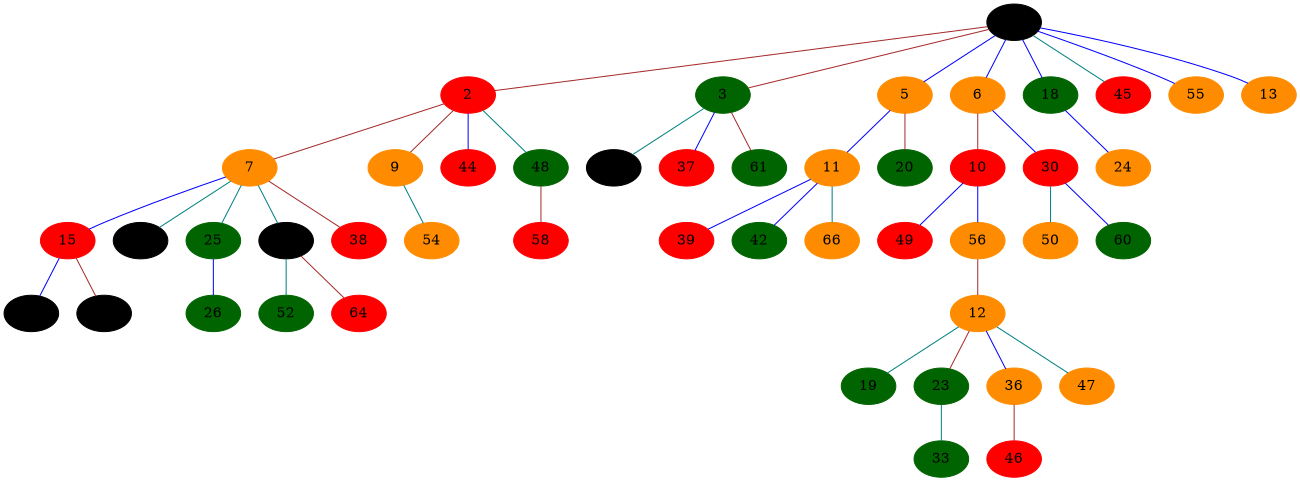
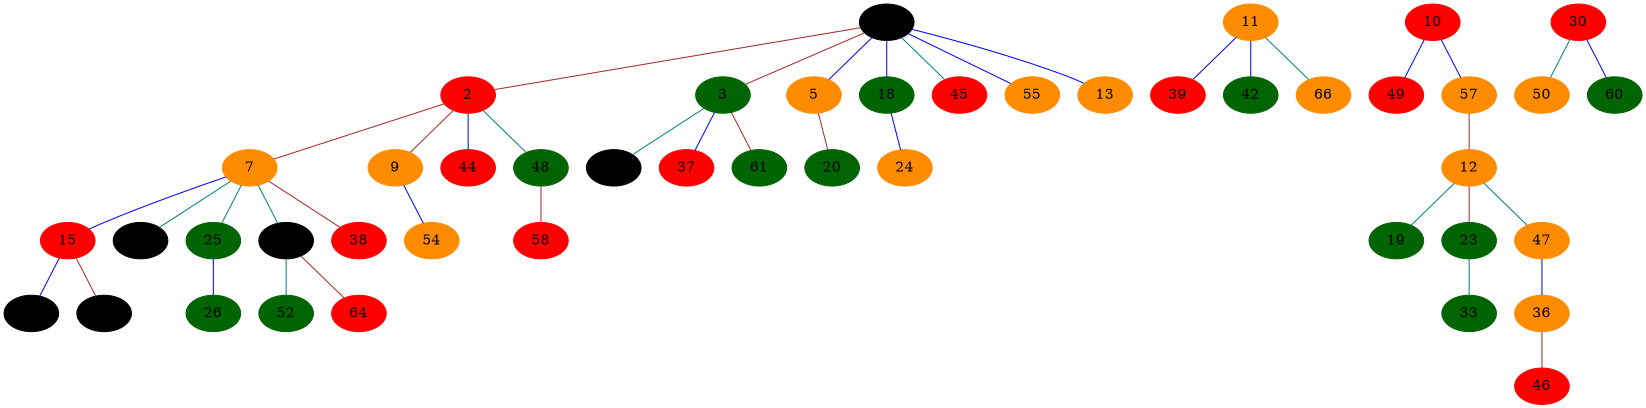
(978, 95) -> none
(869, 131) -> none
(414, 204) -> (414, 204)
(978, 241) -> (1469, 95)
(996, 350) -> (1542, 277)
